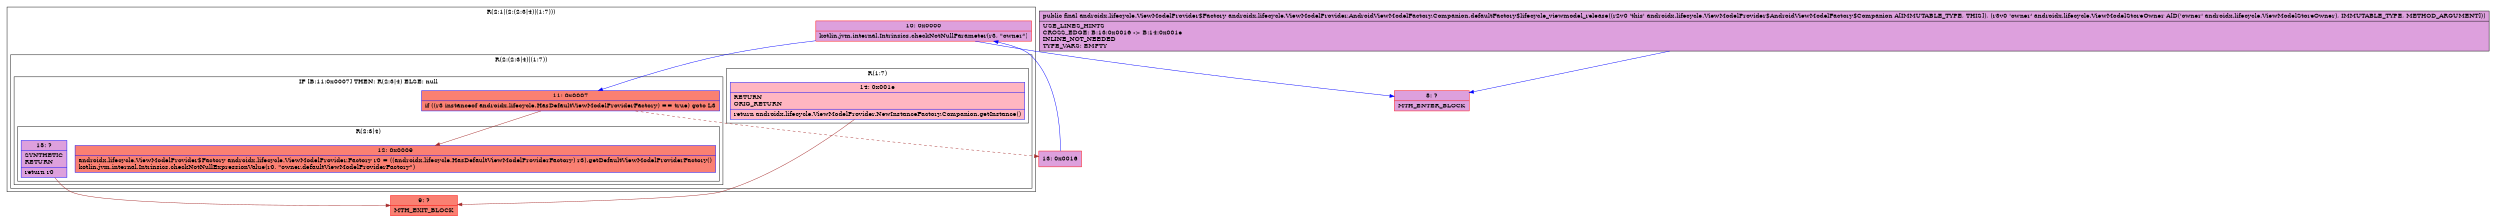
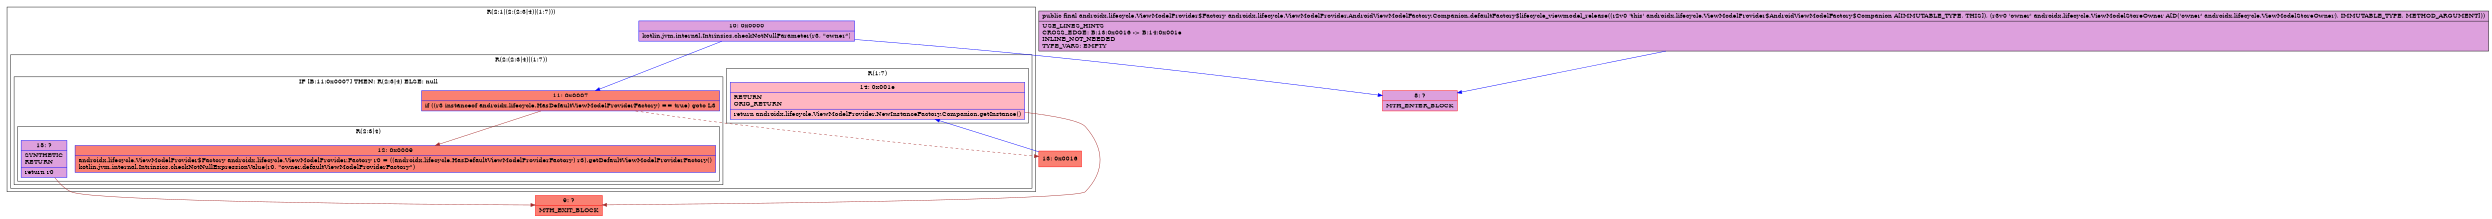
(924, 31) -> (747, 31)
(1049, 83) -> (989, 136)
(1060, 159) -> (1060, 159)
